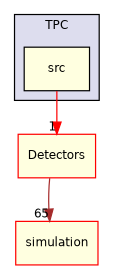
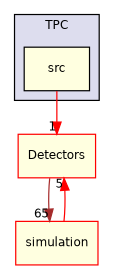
none -> (65, 206)
